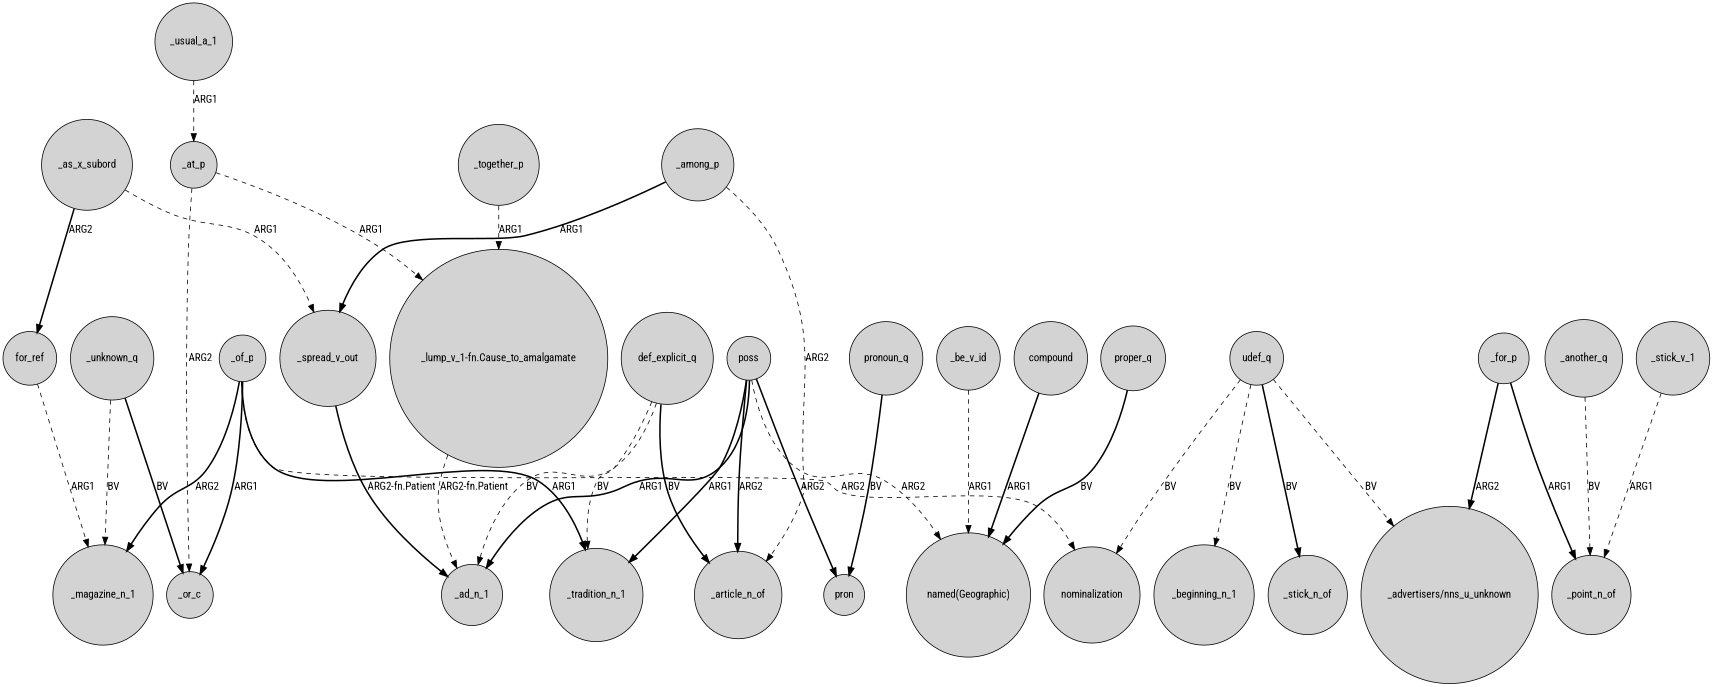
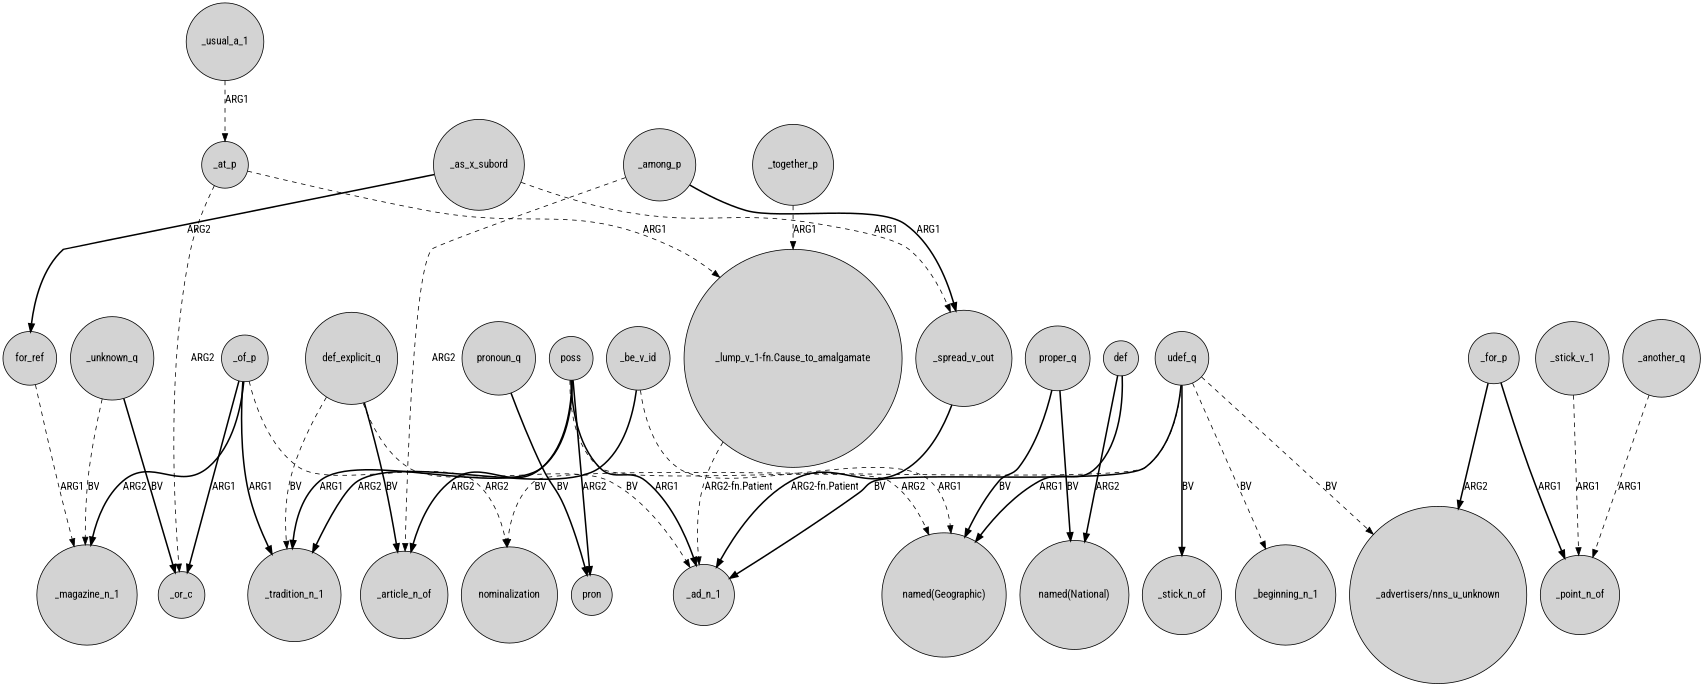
(1051, 358) -> (1121, 358)
none -> (485, 476)
none -> (868, 485)
(1594, 487) -> (1630, 487)
none -> (1074, 595)
